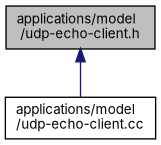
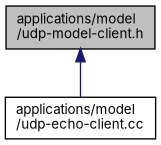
(80, 28) -> (80, 28)
